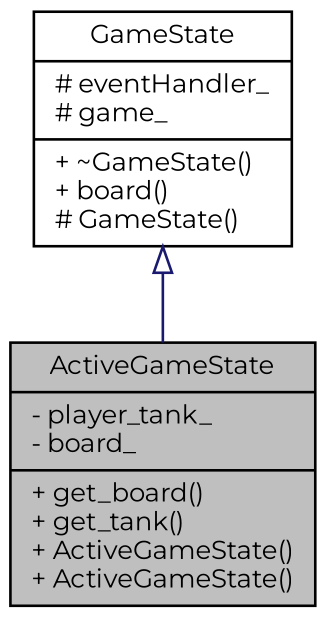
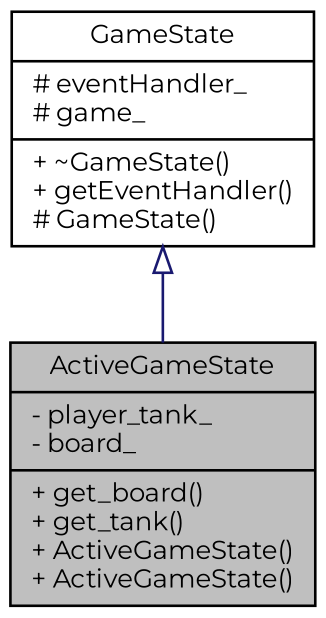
(112, 192) -> (163, 192)
